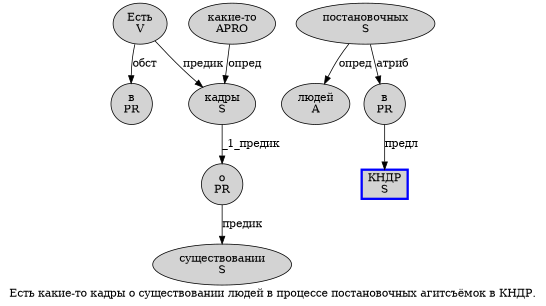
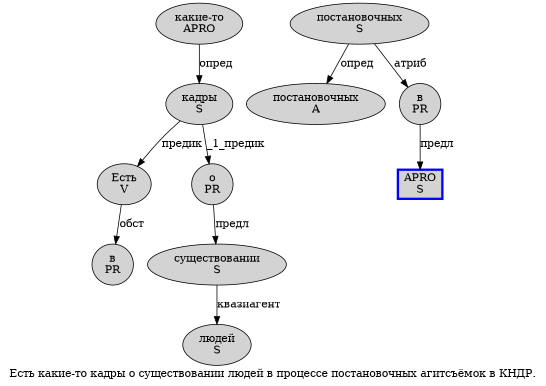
(175, 62) -> (160, 140)
(316, 104) -> (316, 104)
(385, 184) -> (420, 184)
(242, 224) -> (232, 224)
none -> (217, 345)
